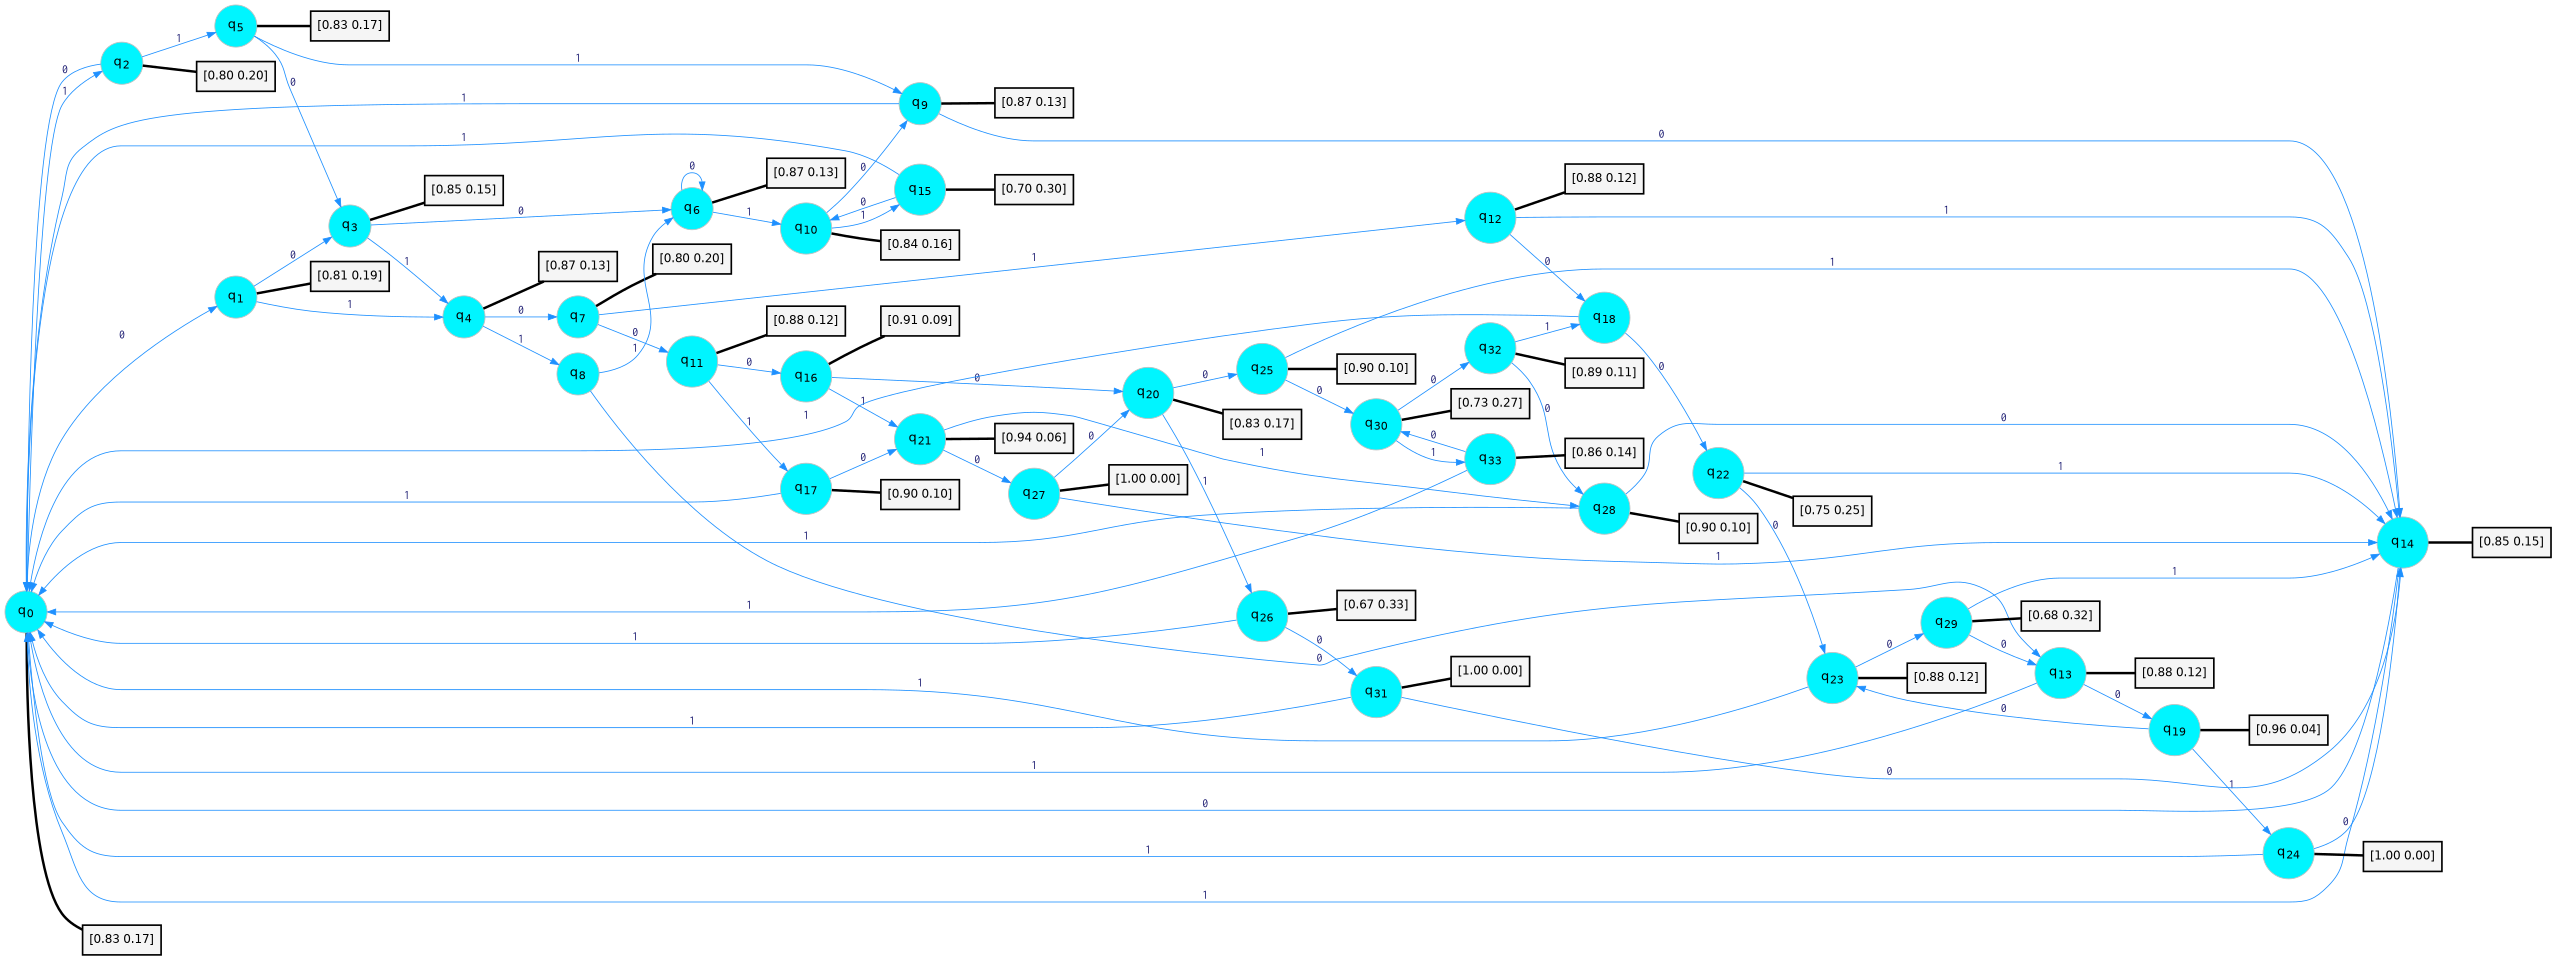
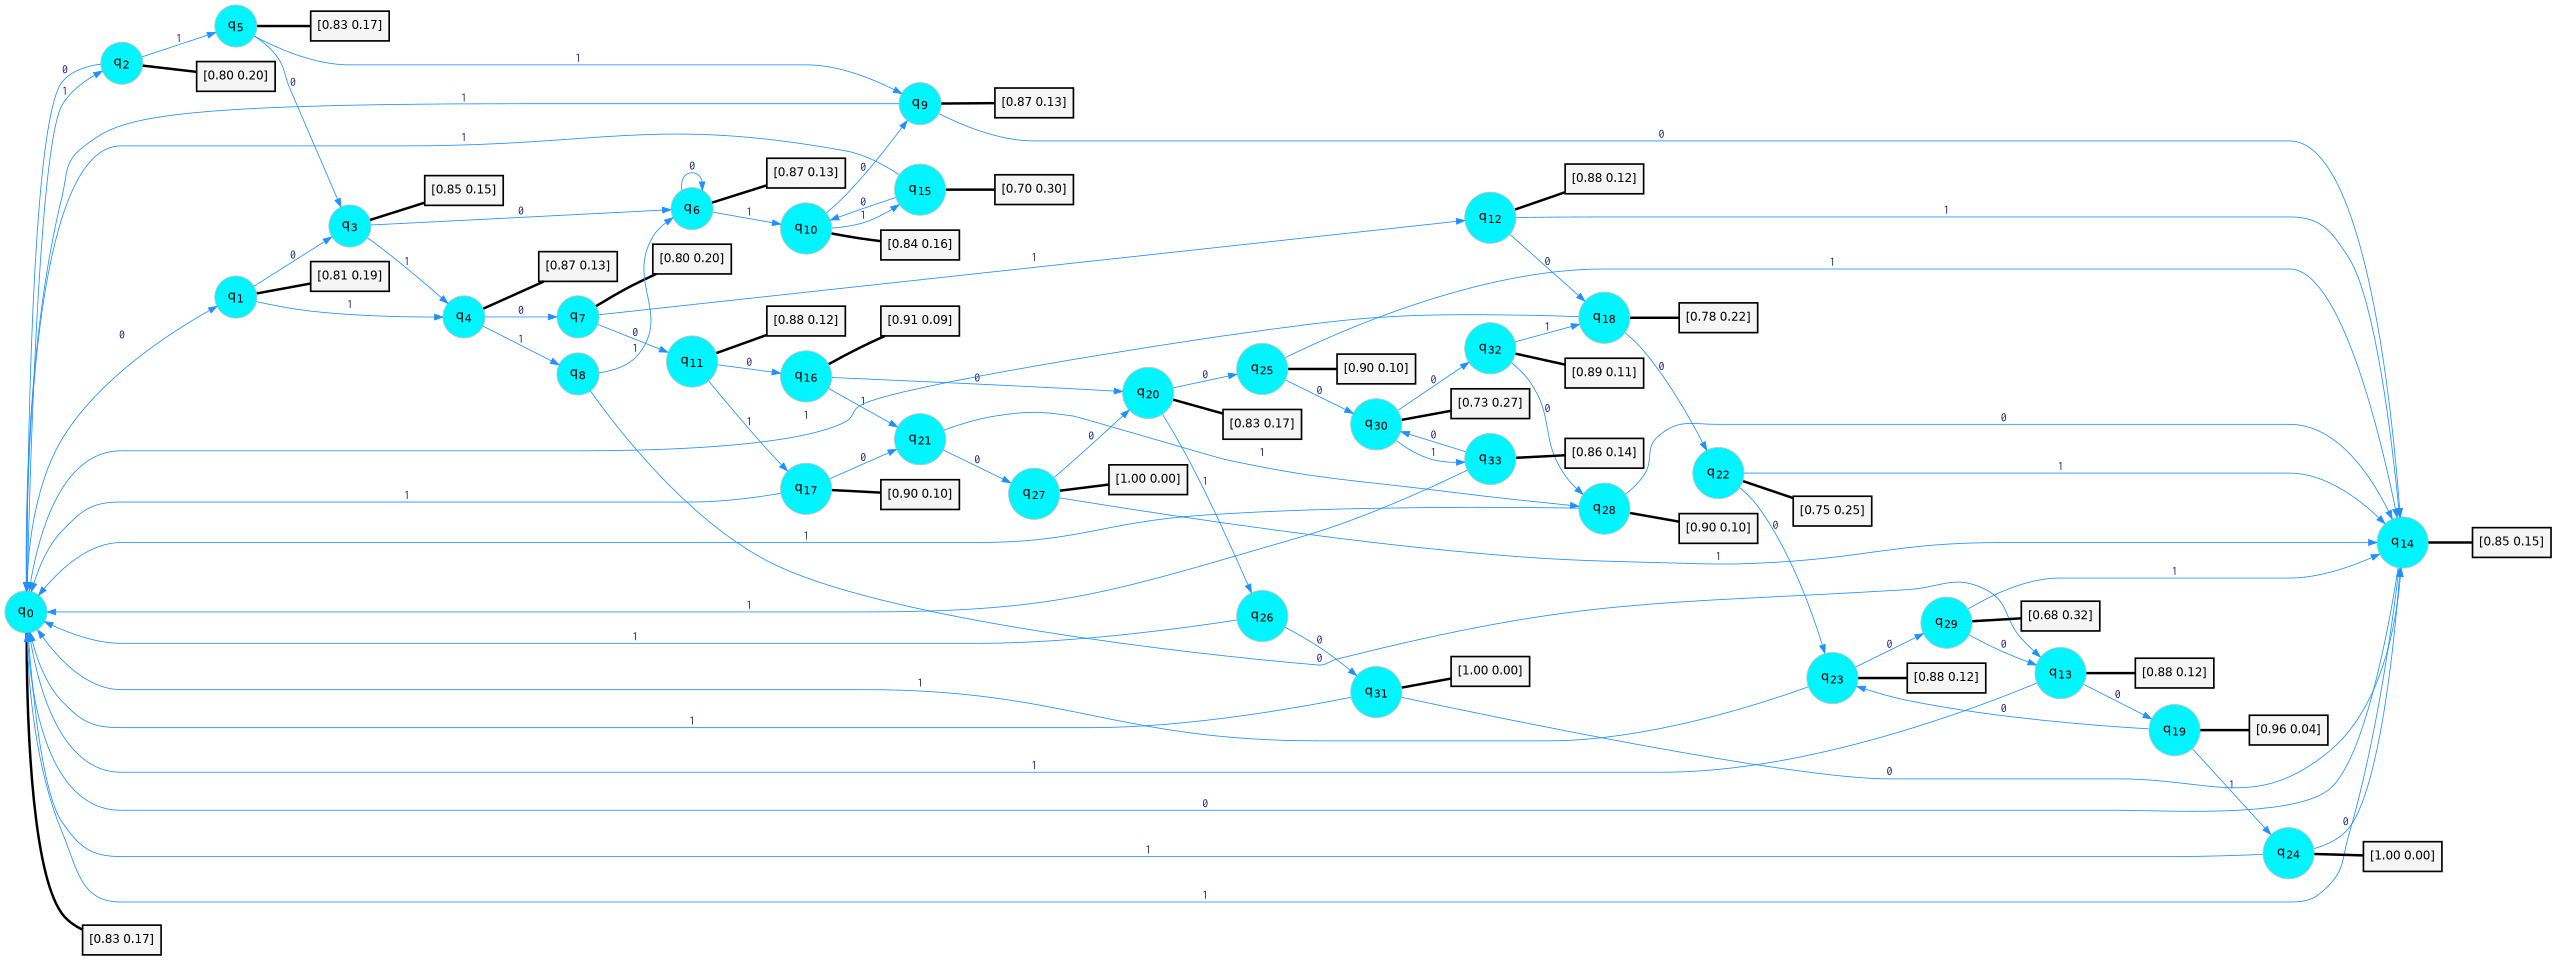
none -> (1718, 318)
(1034, 438) -> none
(1376, 605) -> none
